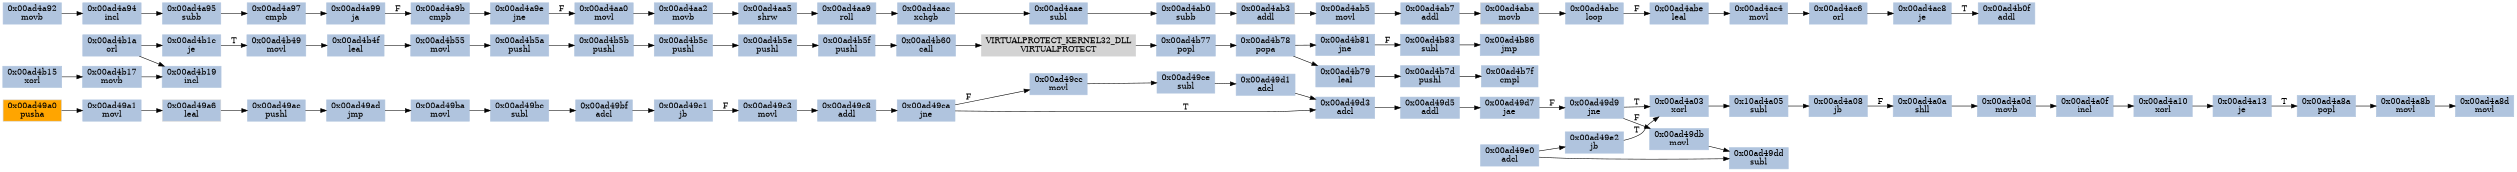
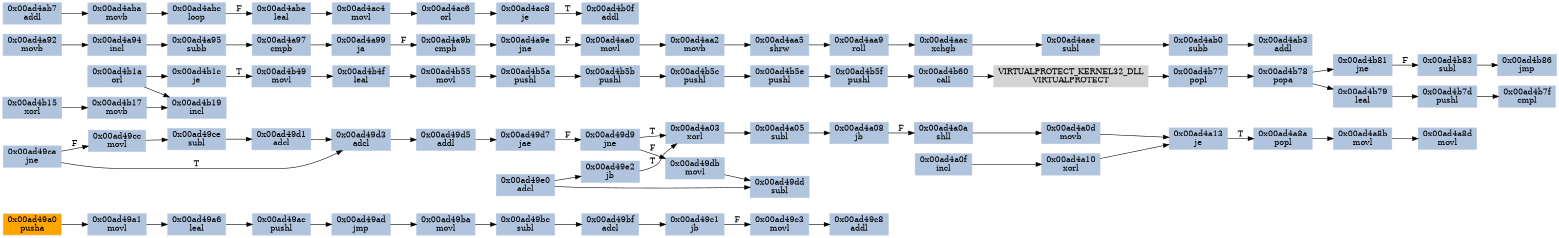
(1345, 13) -> none
(1759, 106) -> (780, 133)
(2043, 106) -> (1132, 136)
(884, 111) -> none
